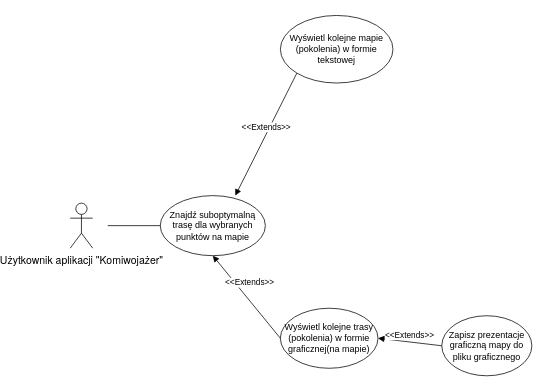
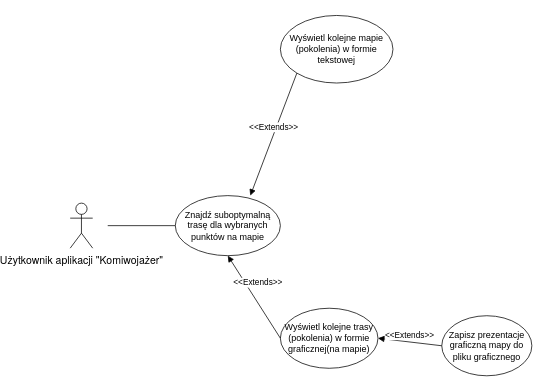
(213, 225) -> (228, 225)
